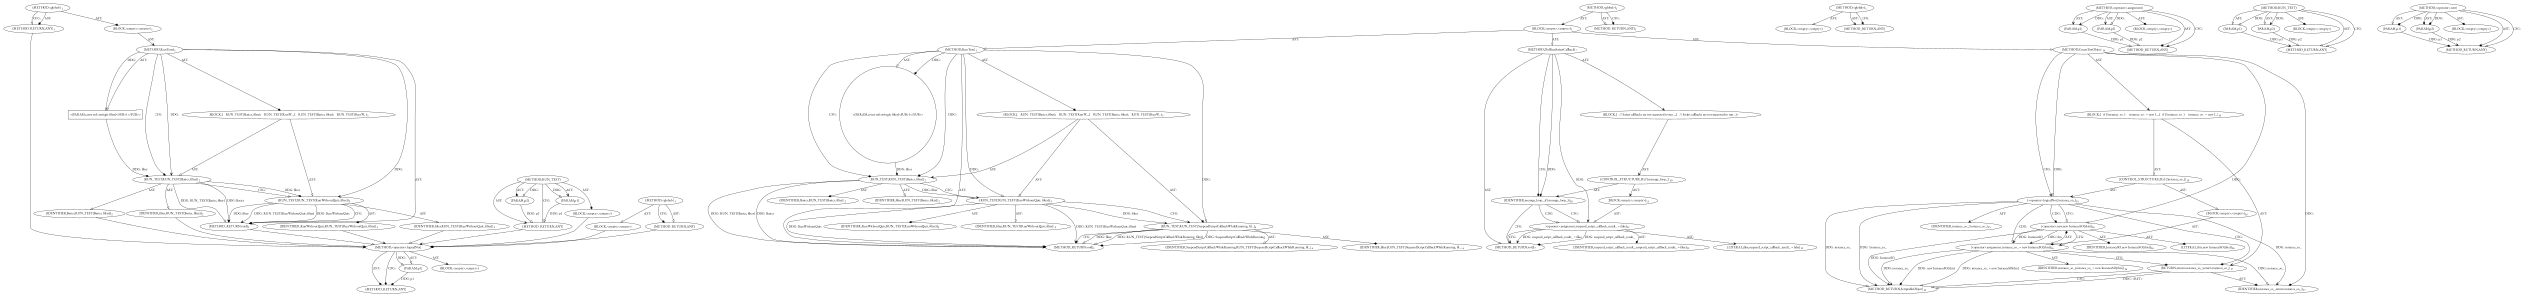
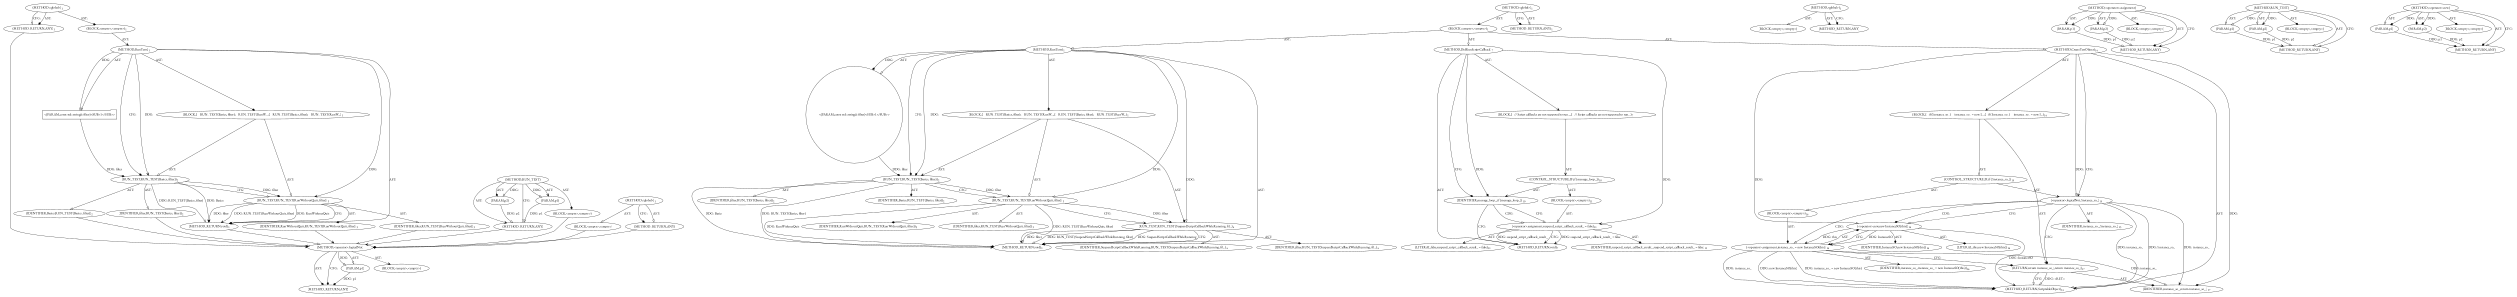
none -> (2216, 186)
